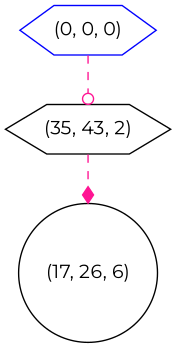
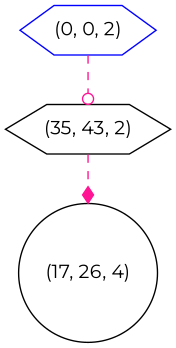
(88, 30) -> (88, 30)
(88, 273) -> (88, 273)
